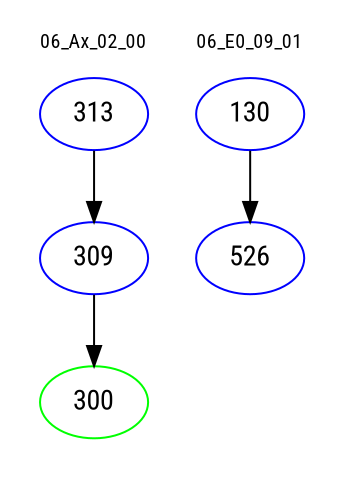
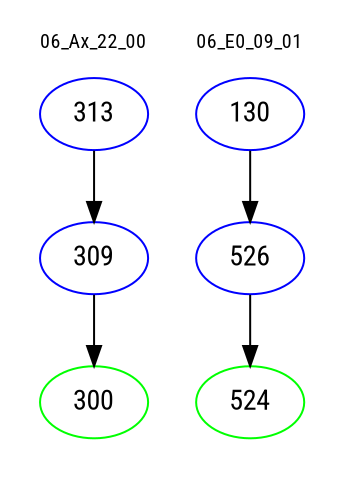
(94, 43) -> (94, 43)
none -> (250, 402)
